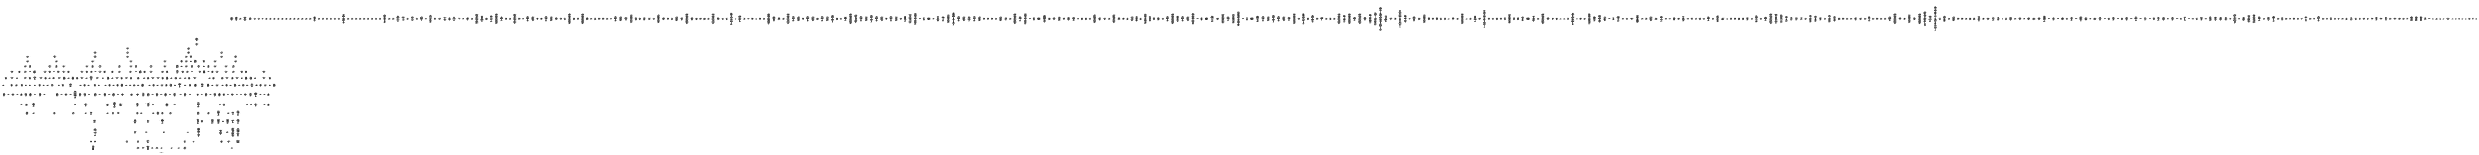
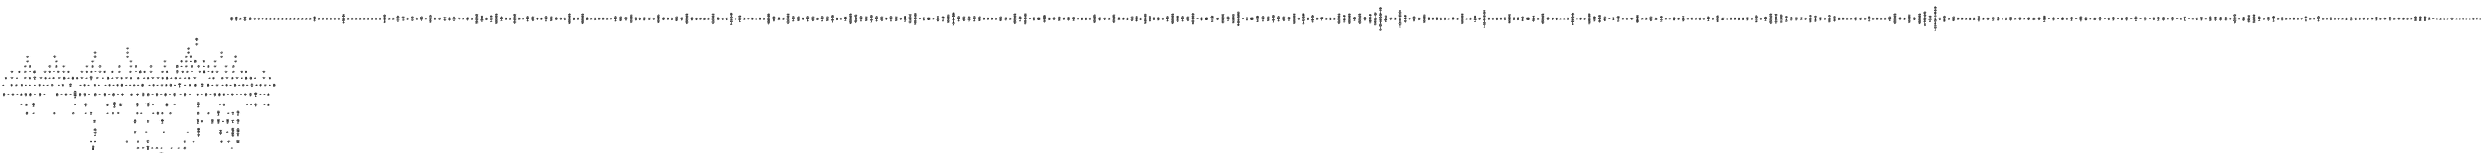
none -> (2380, 19)
